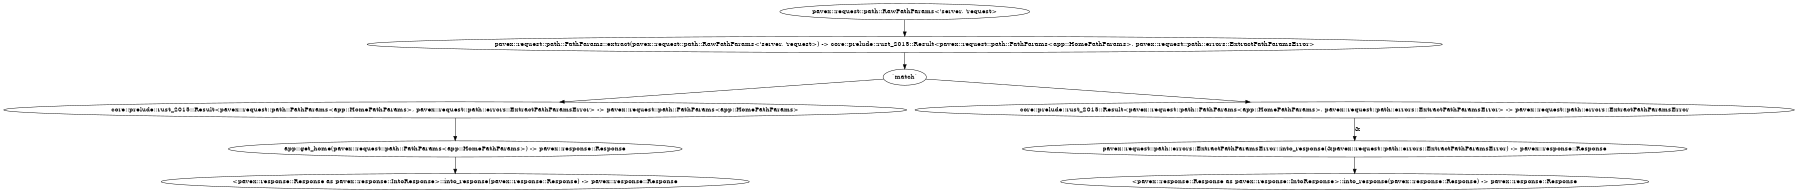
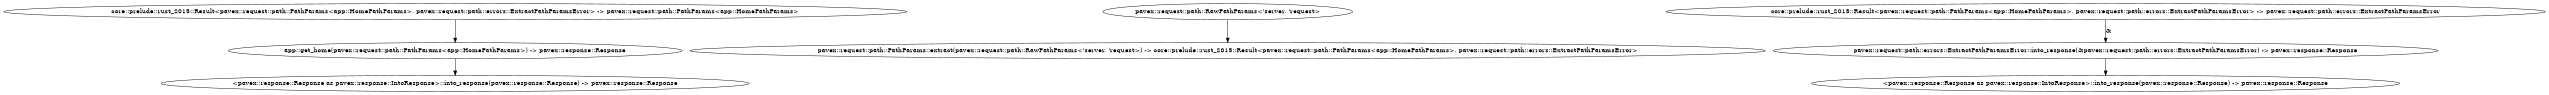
(905, 77) -> none
